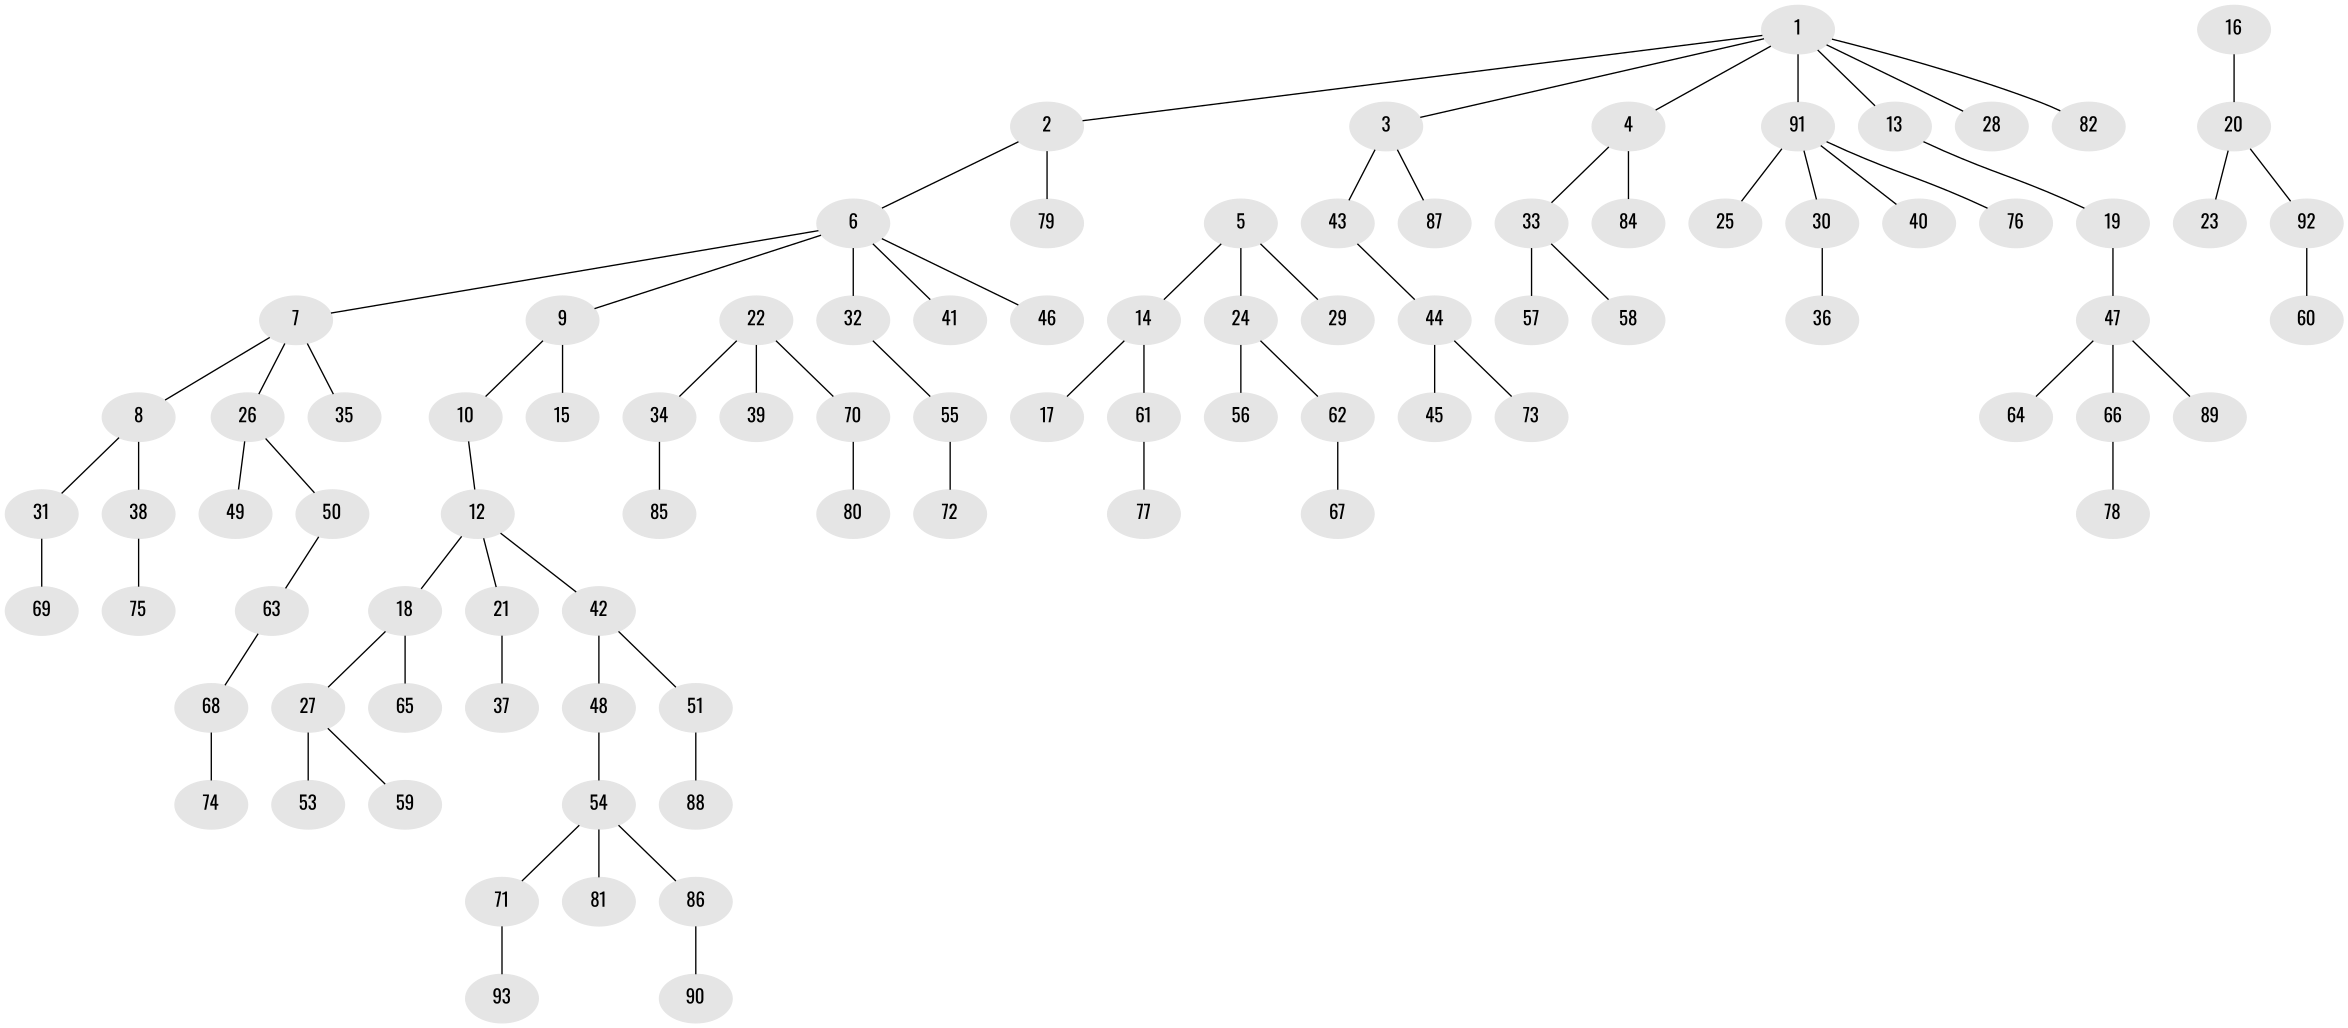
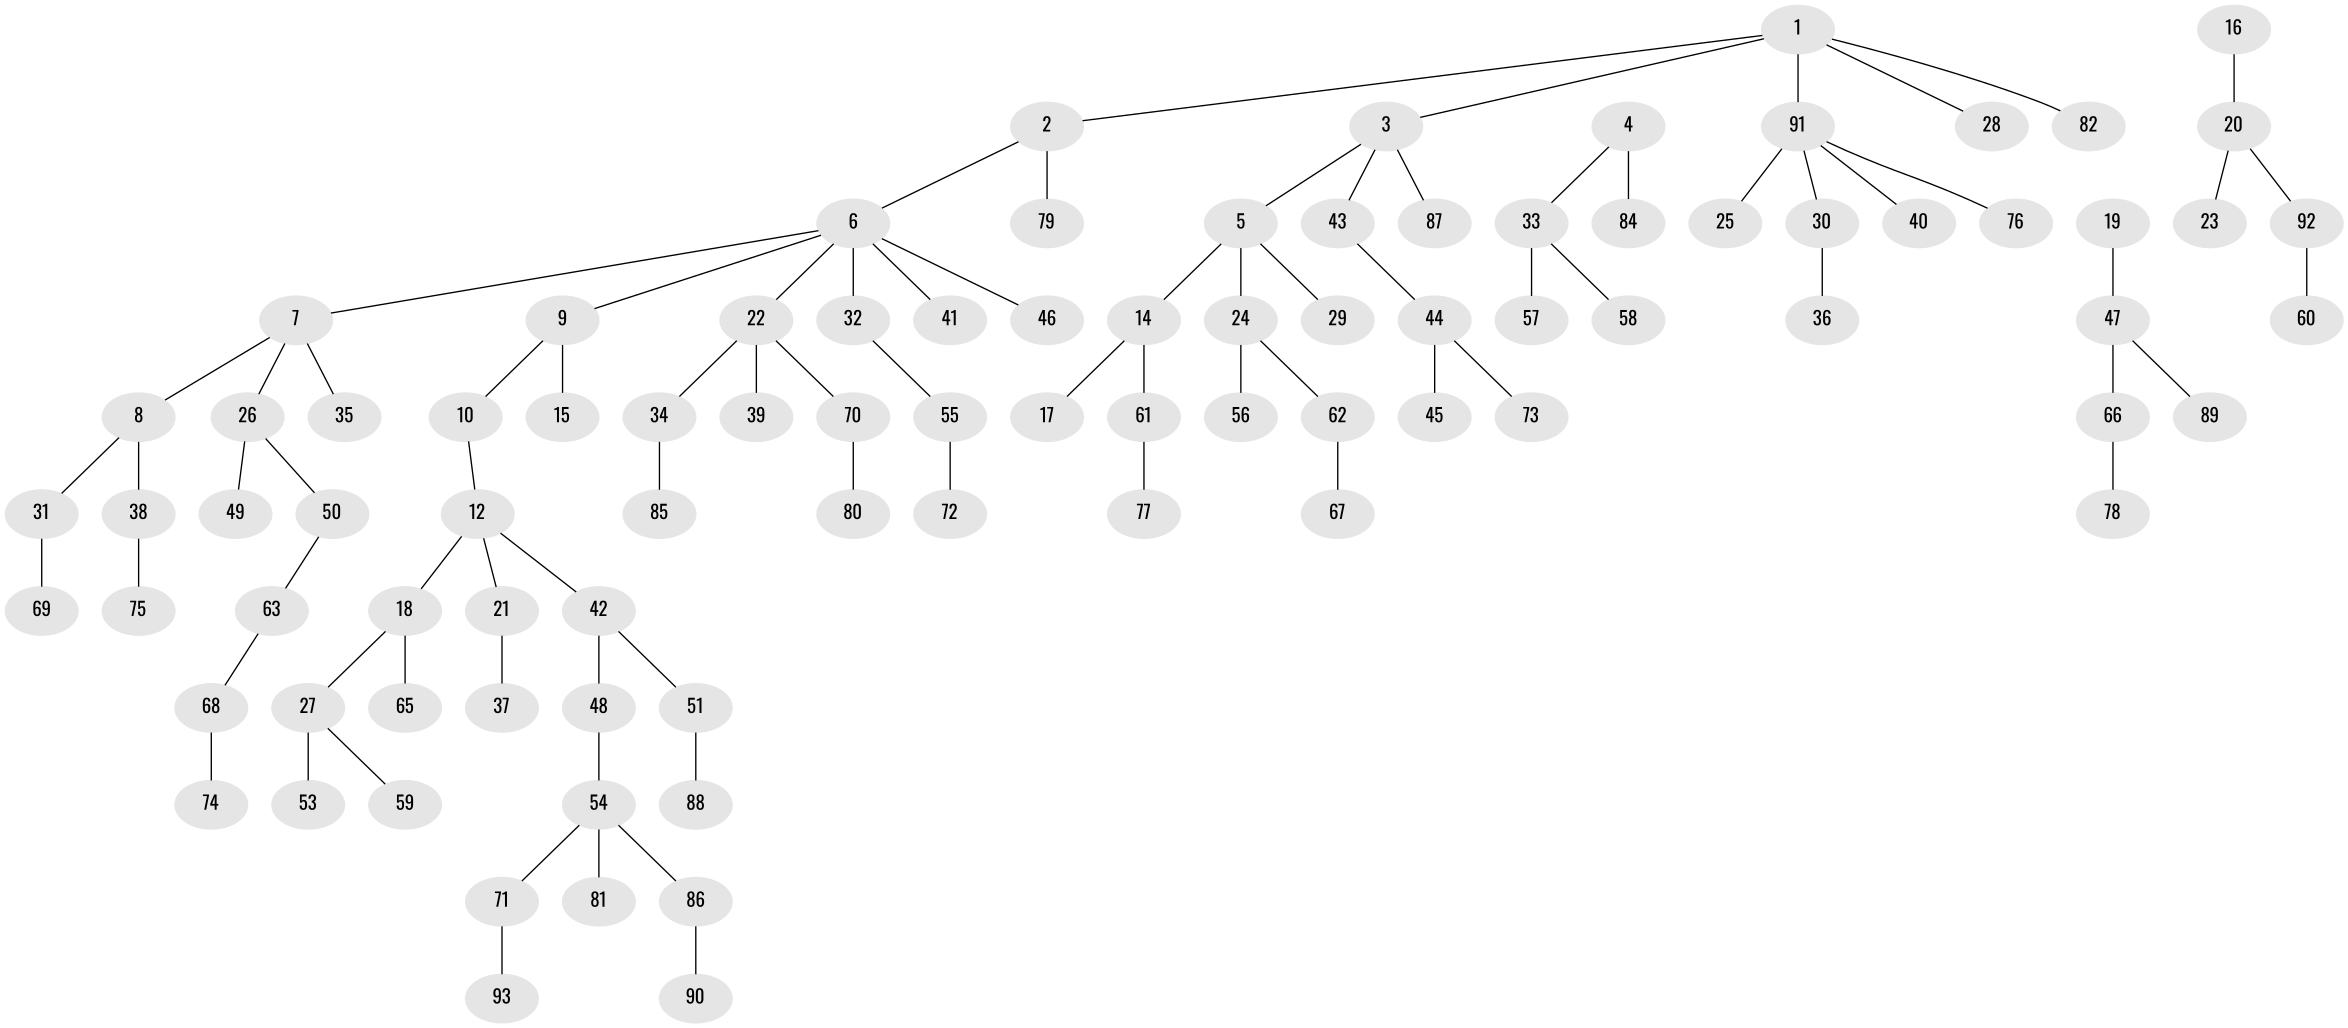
(1713, 78) -> none
(1895, 127) -> none
none -> (1313, 175)
none -> (805, 272)
(2016, 417) -> none
